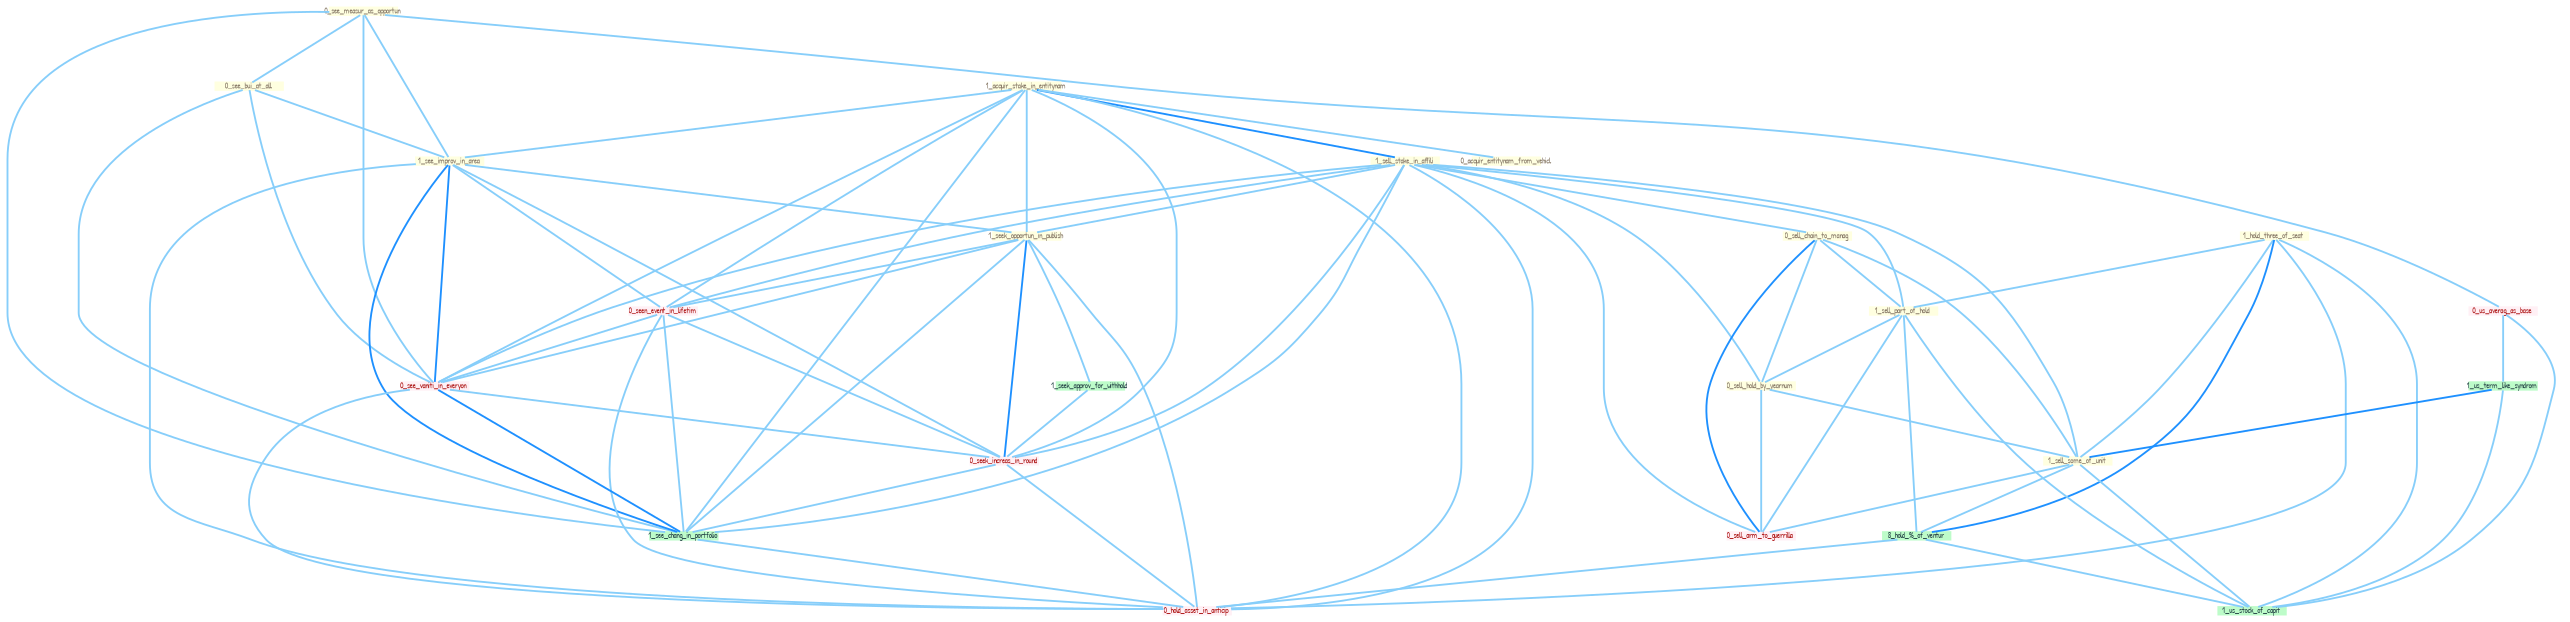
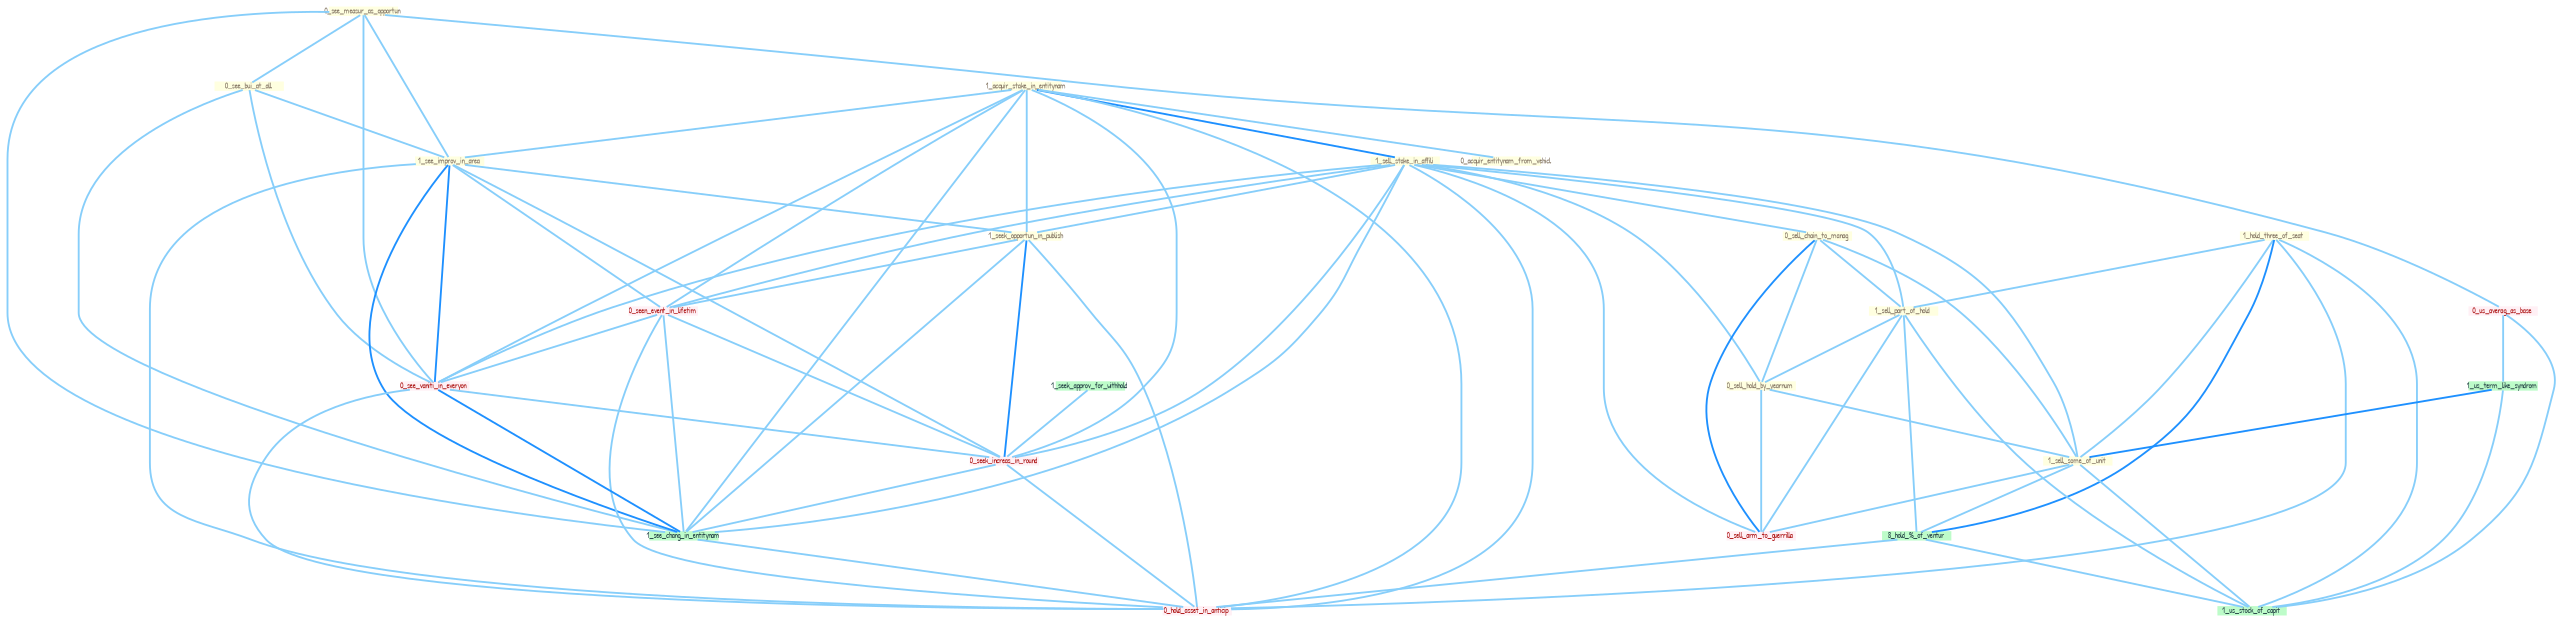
(759, 304) -> none
(1062, 310) -> none
(684, 536) -> (684, 536)
